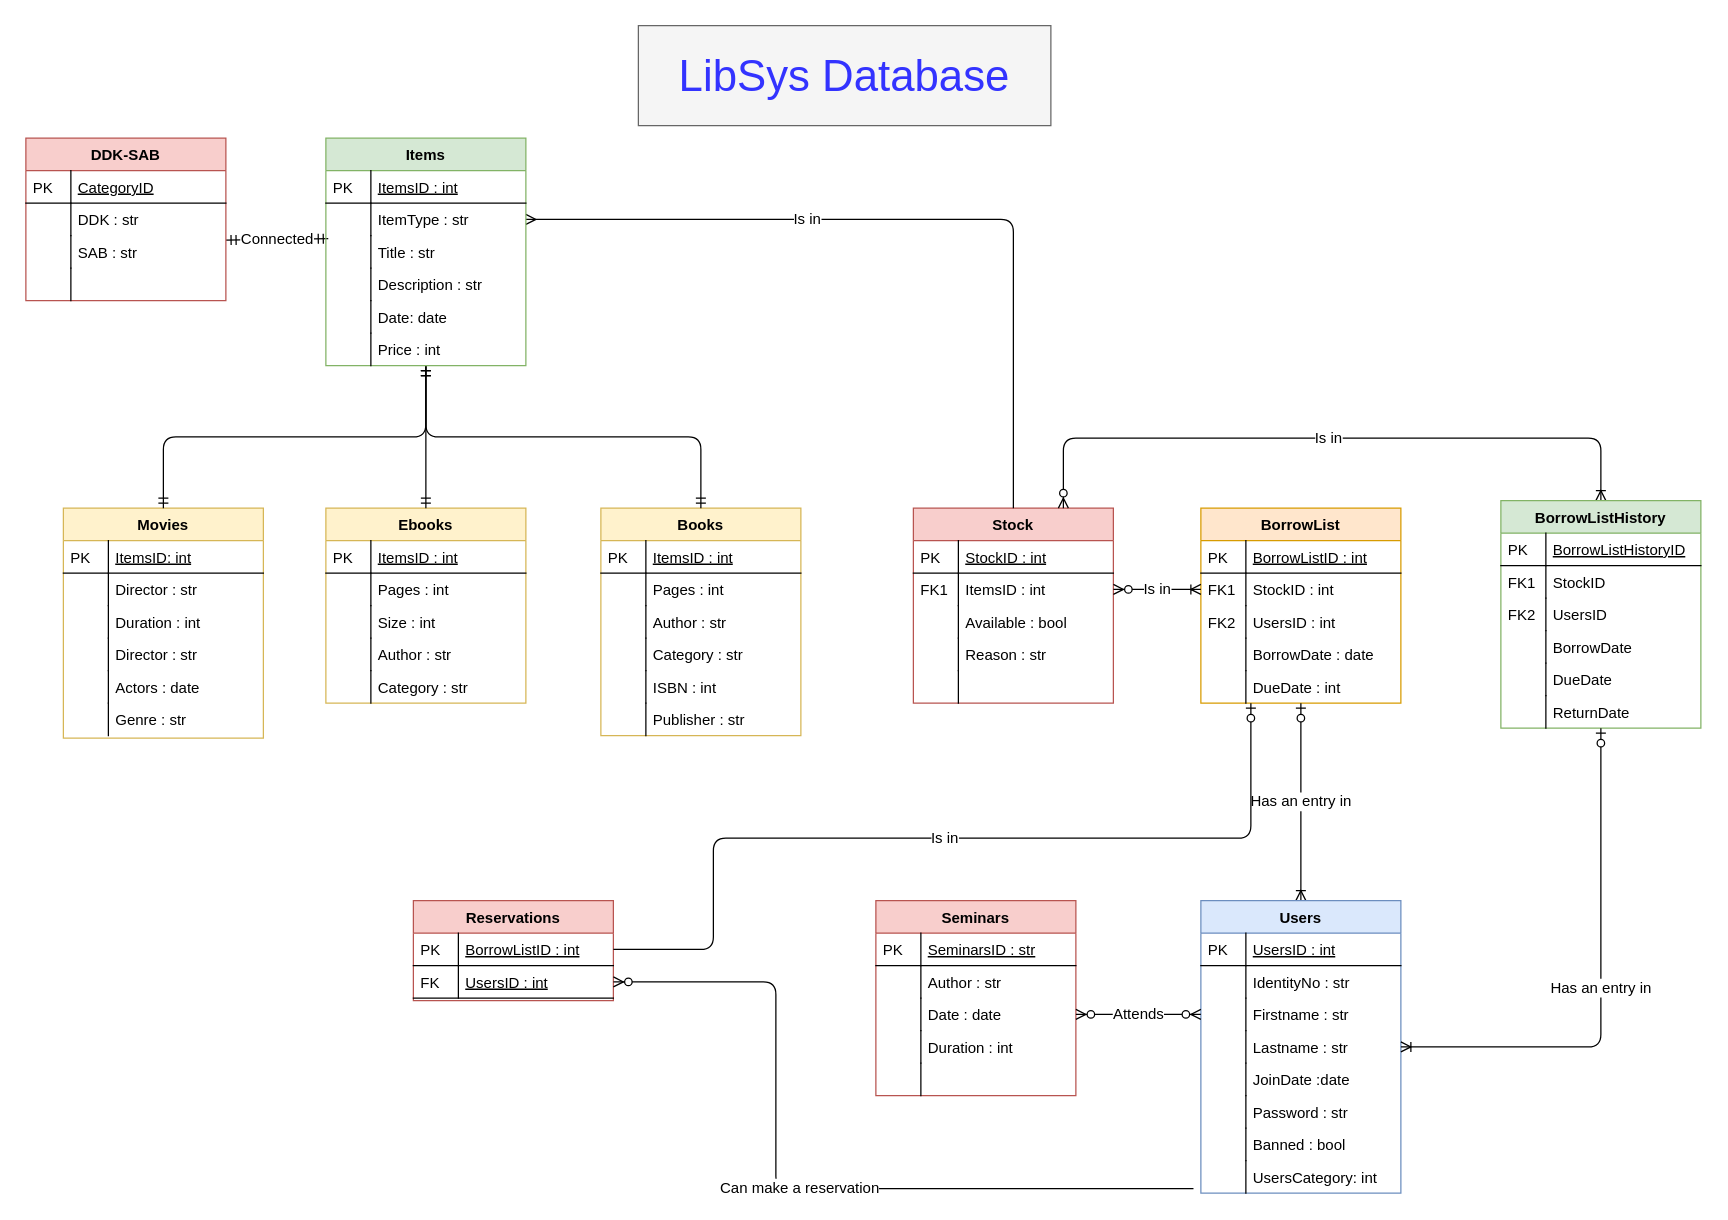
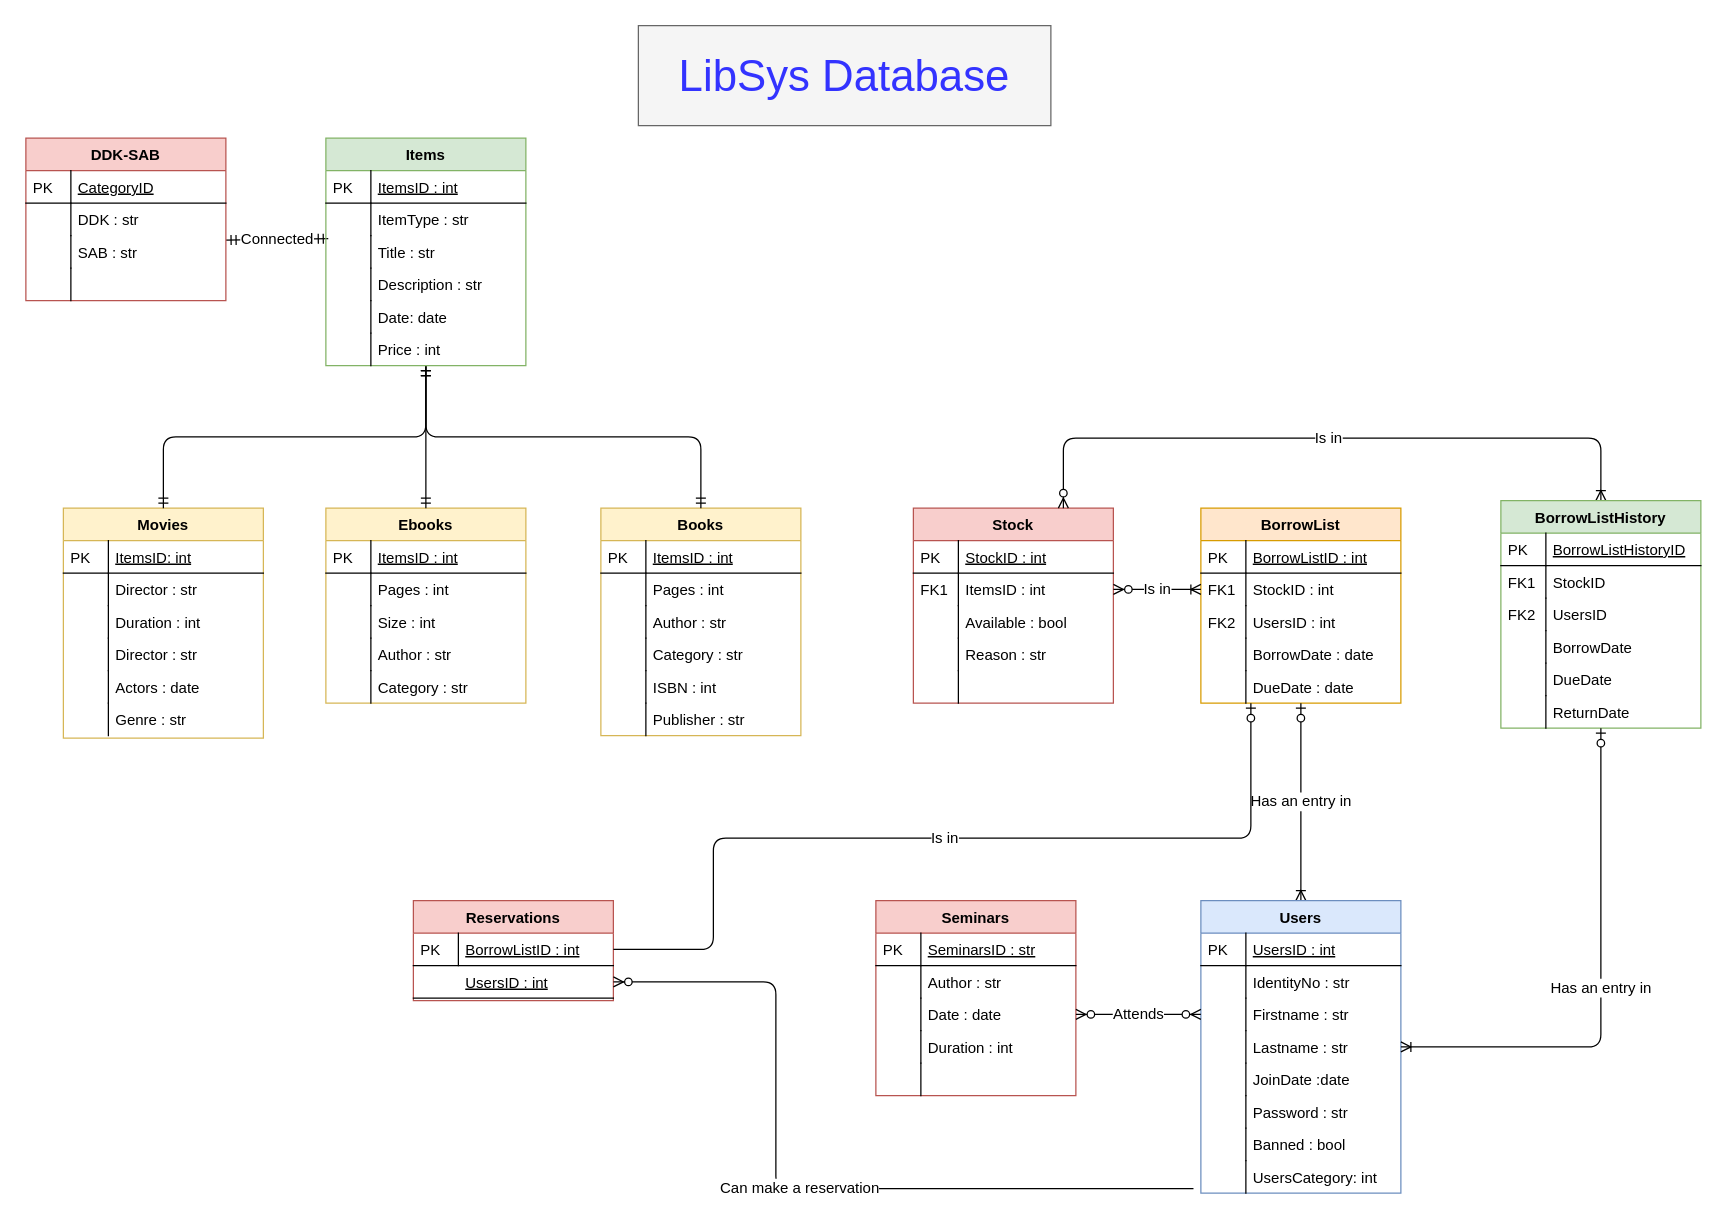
(910, 219) -> none
(1299, 688) -> (1305, 688)
(436, 982) -> none
